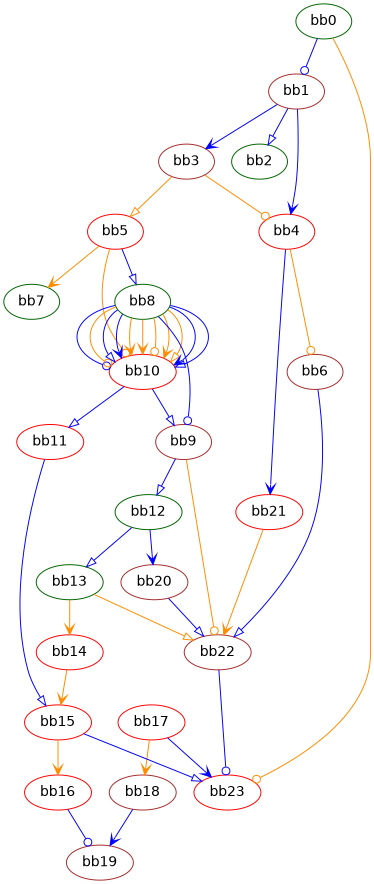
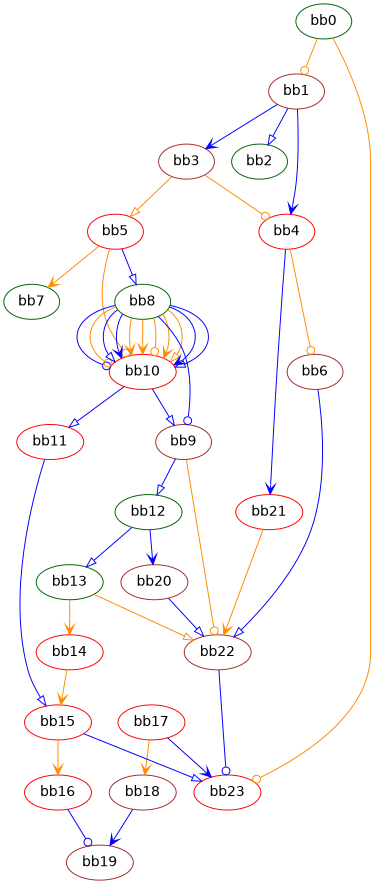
(312, 53) -> (312, 53)
